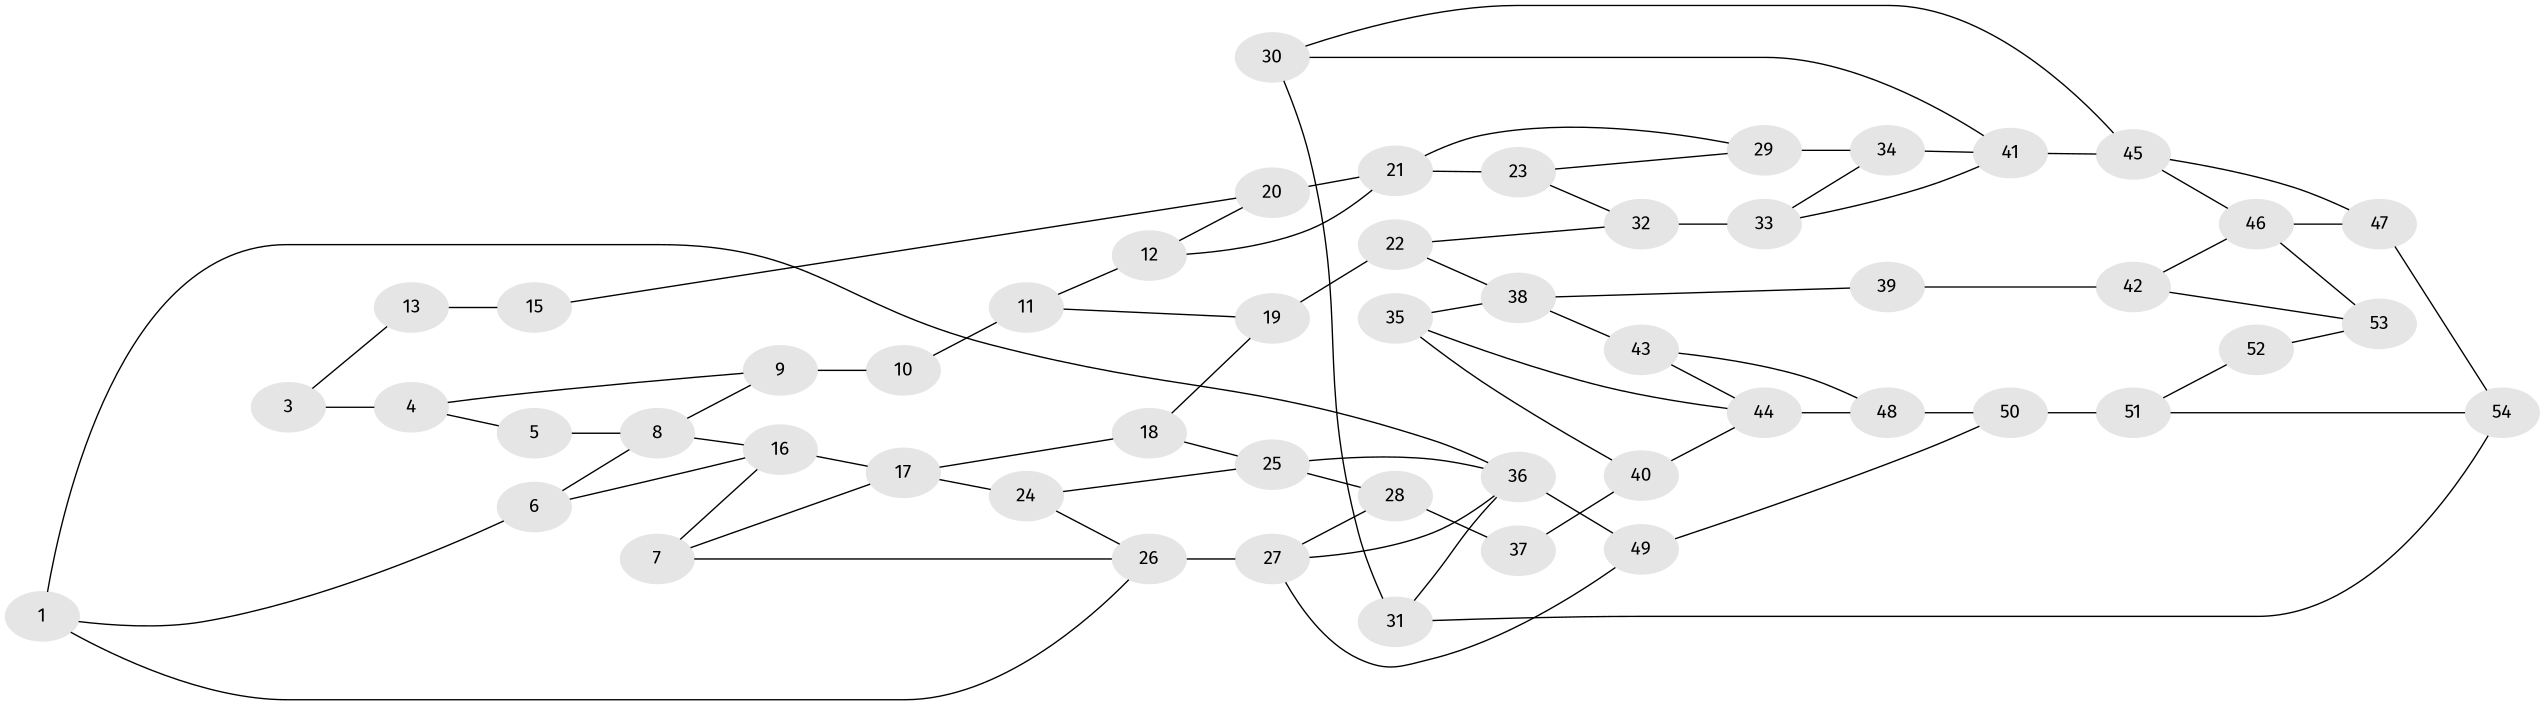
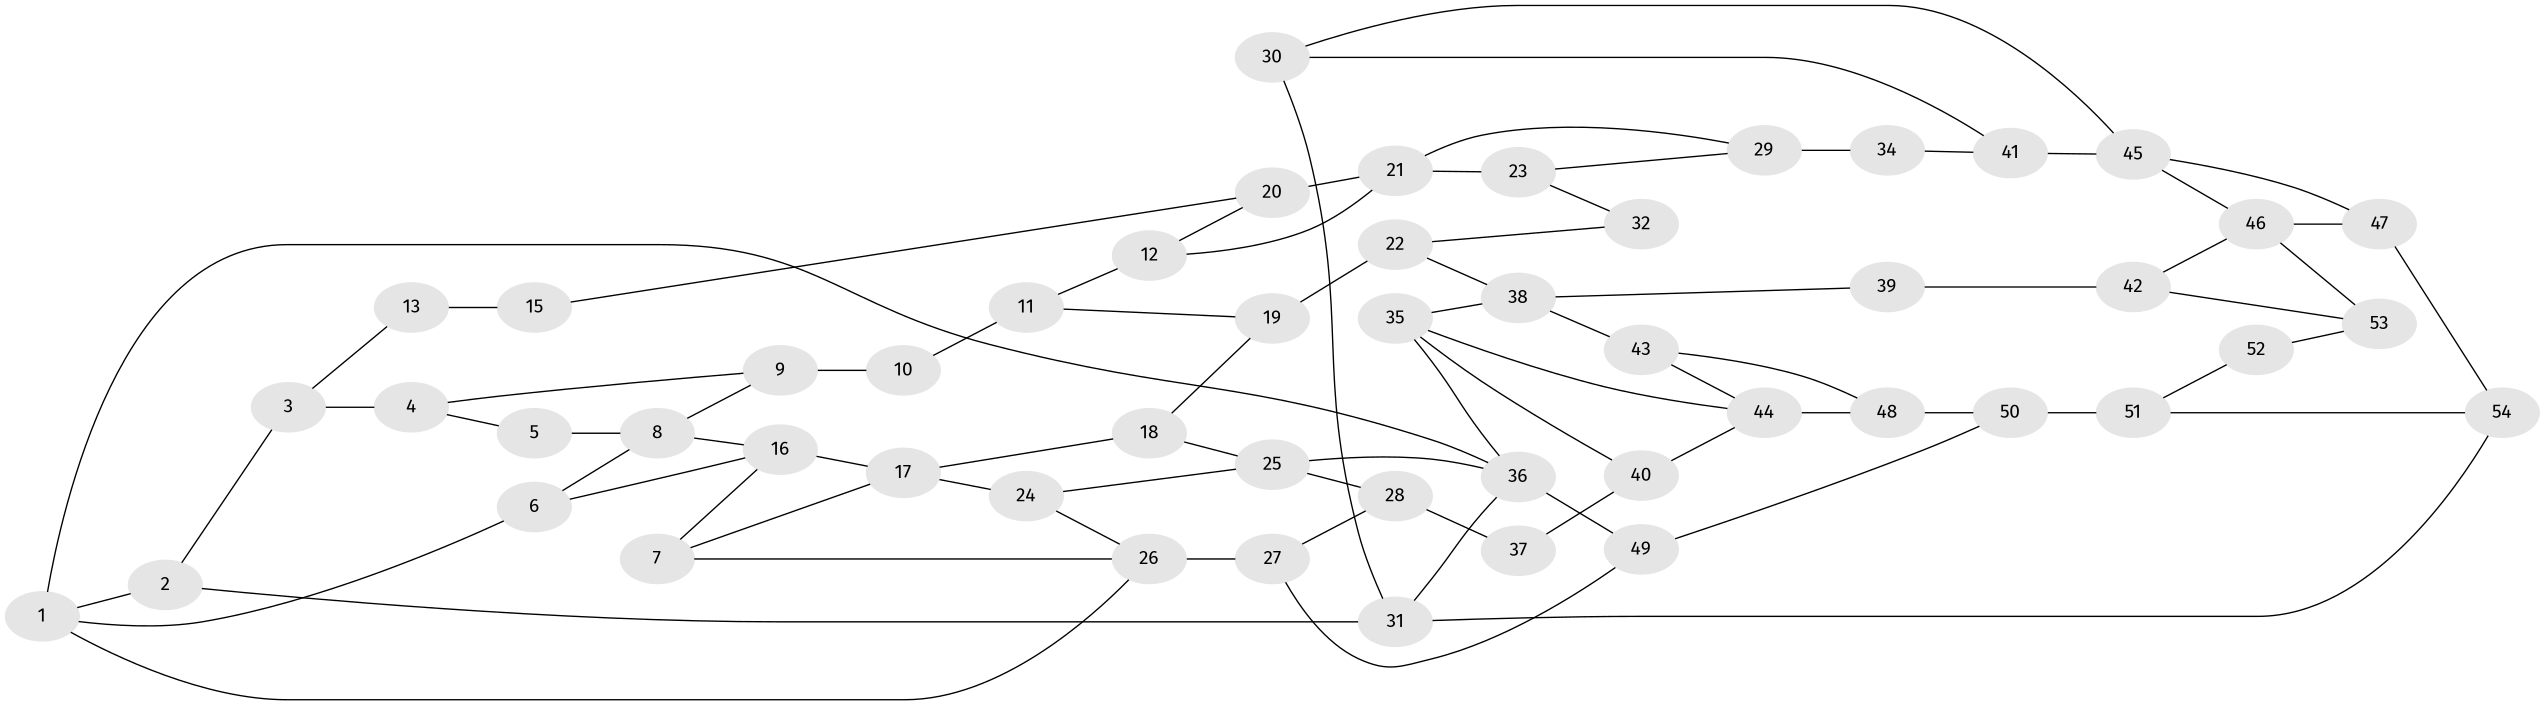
(1764, 224) -> none
(1407, 541) -> (1457, 398)
none -> (165, 585)
